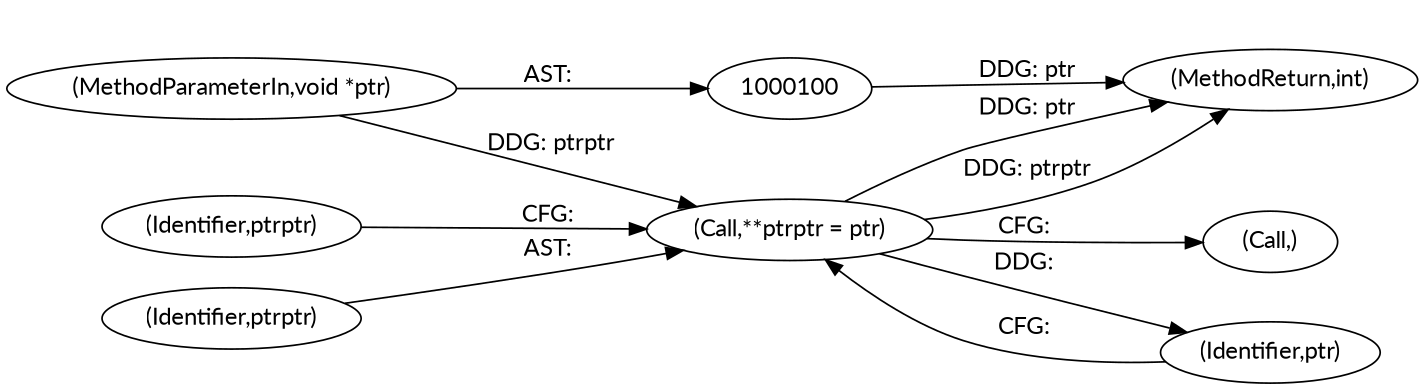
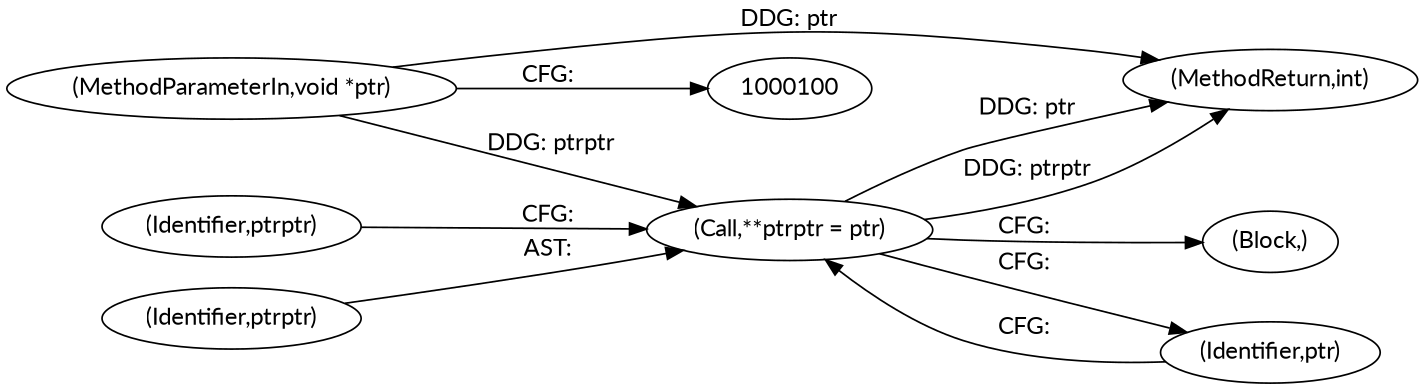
(552, 76) -> (552, 76)
(989, 85) -> (767, 33)
(1270, 242) -> (1270, 242)
(1028, 263) -> (1028, 263)
